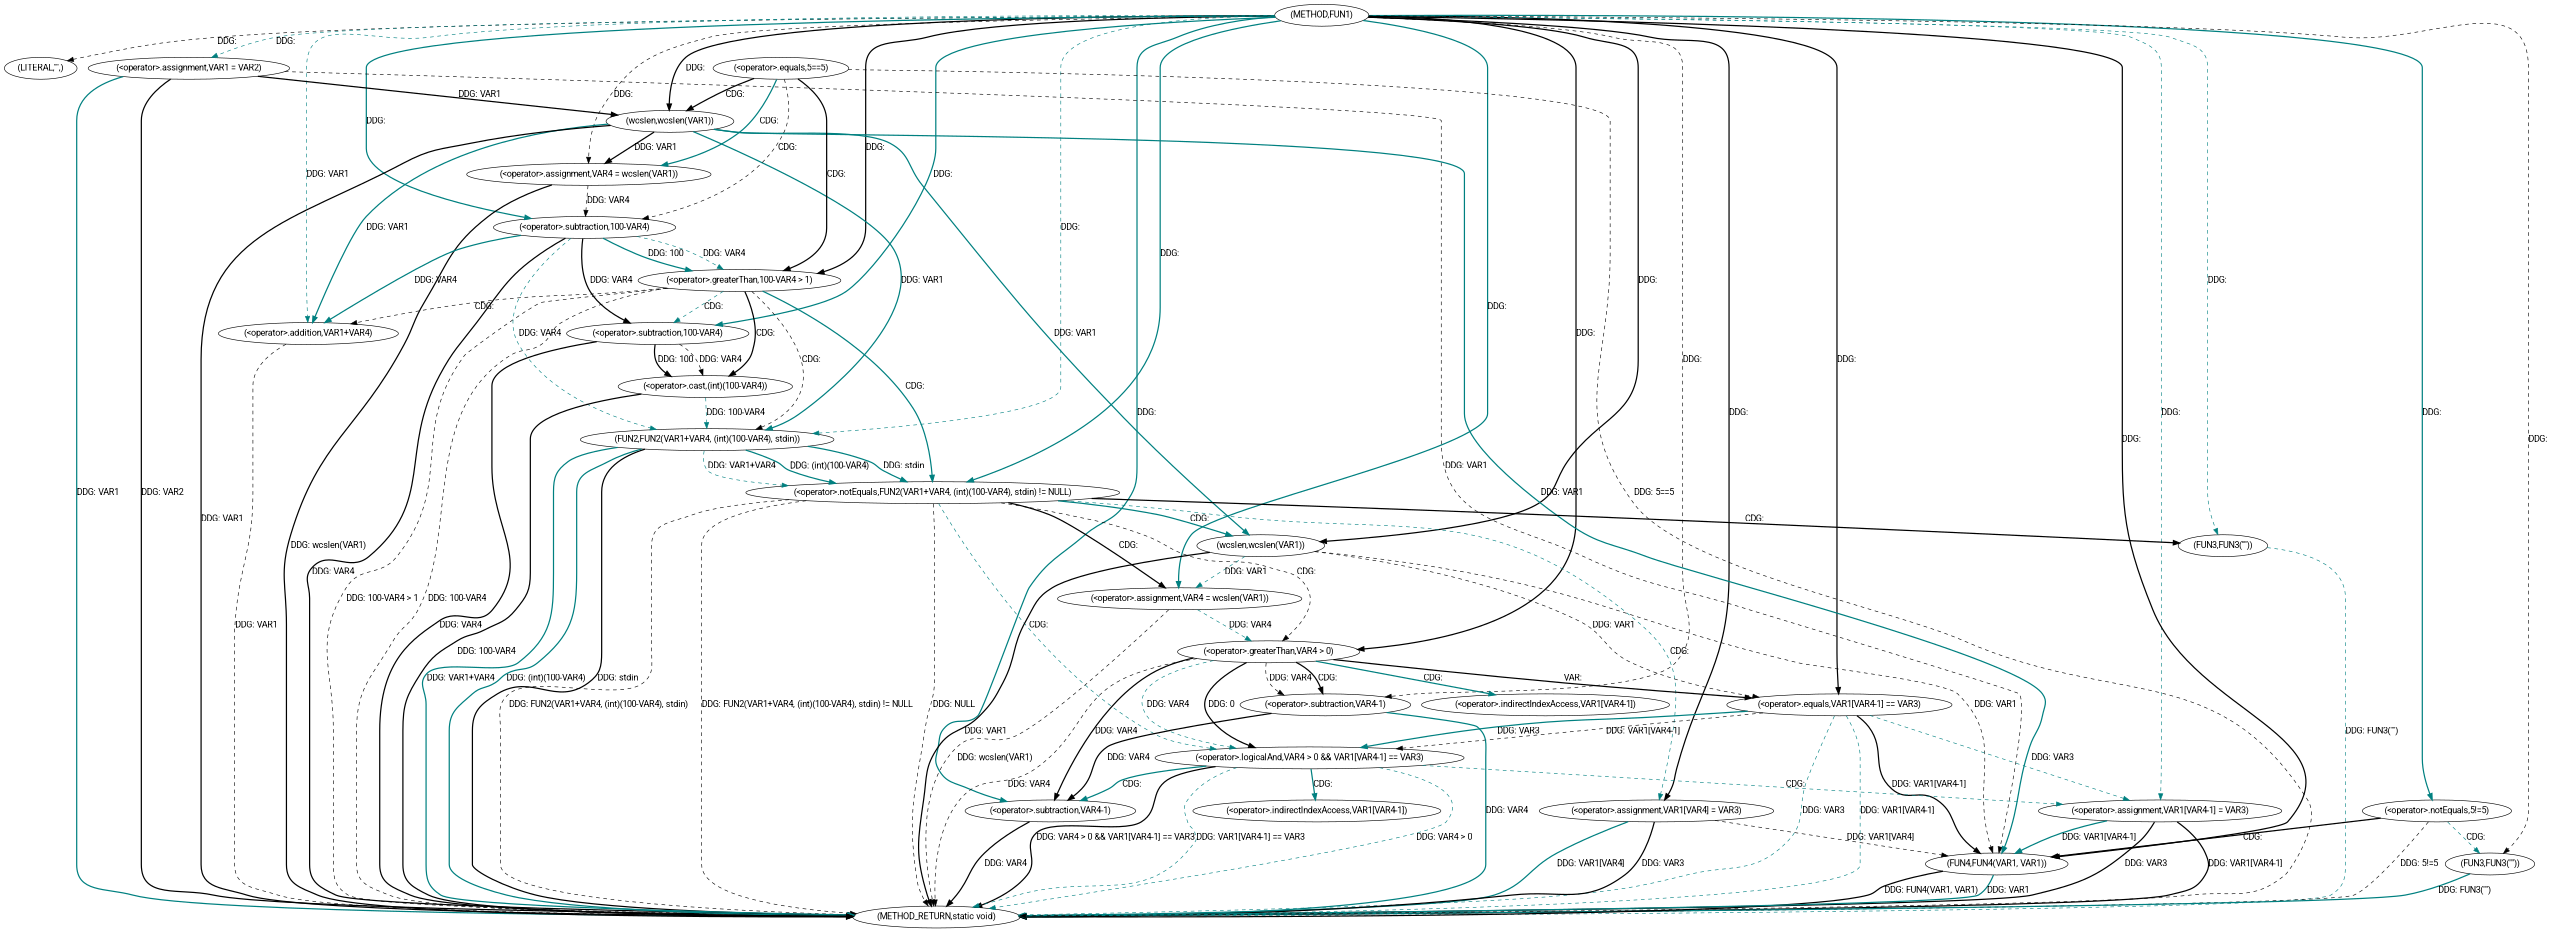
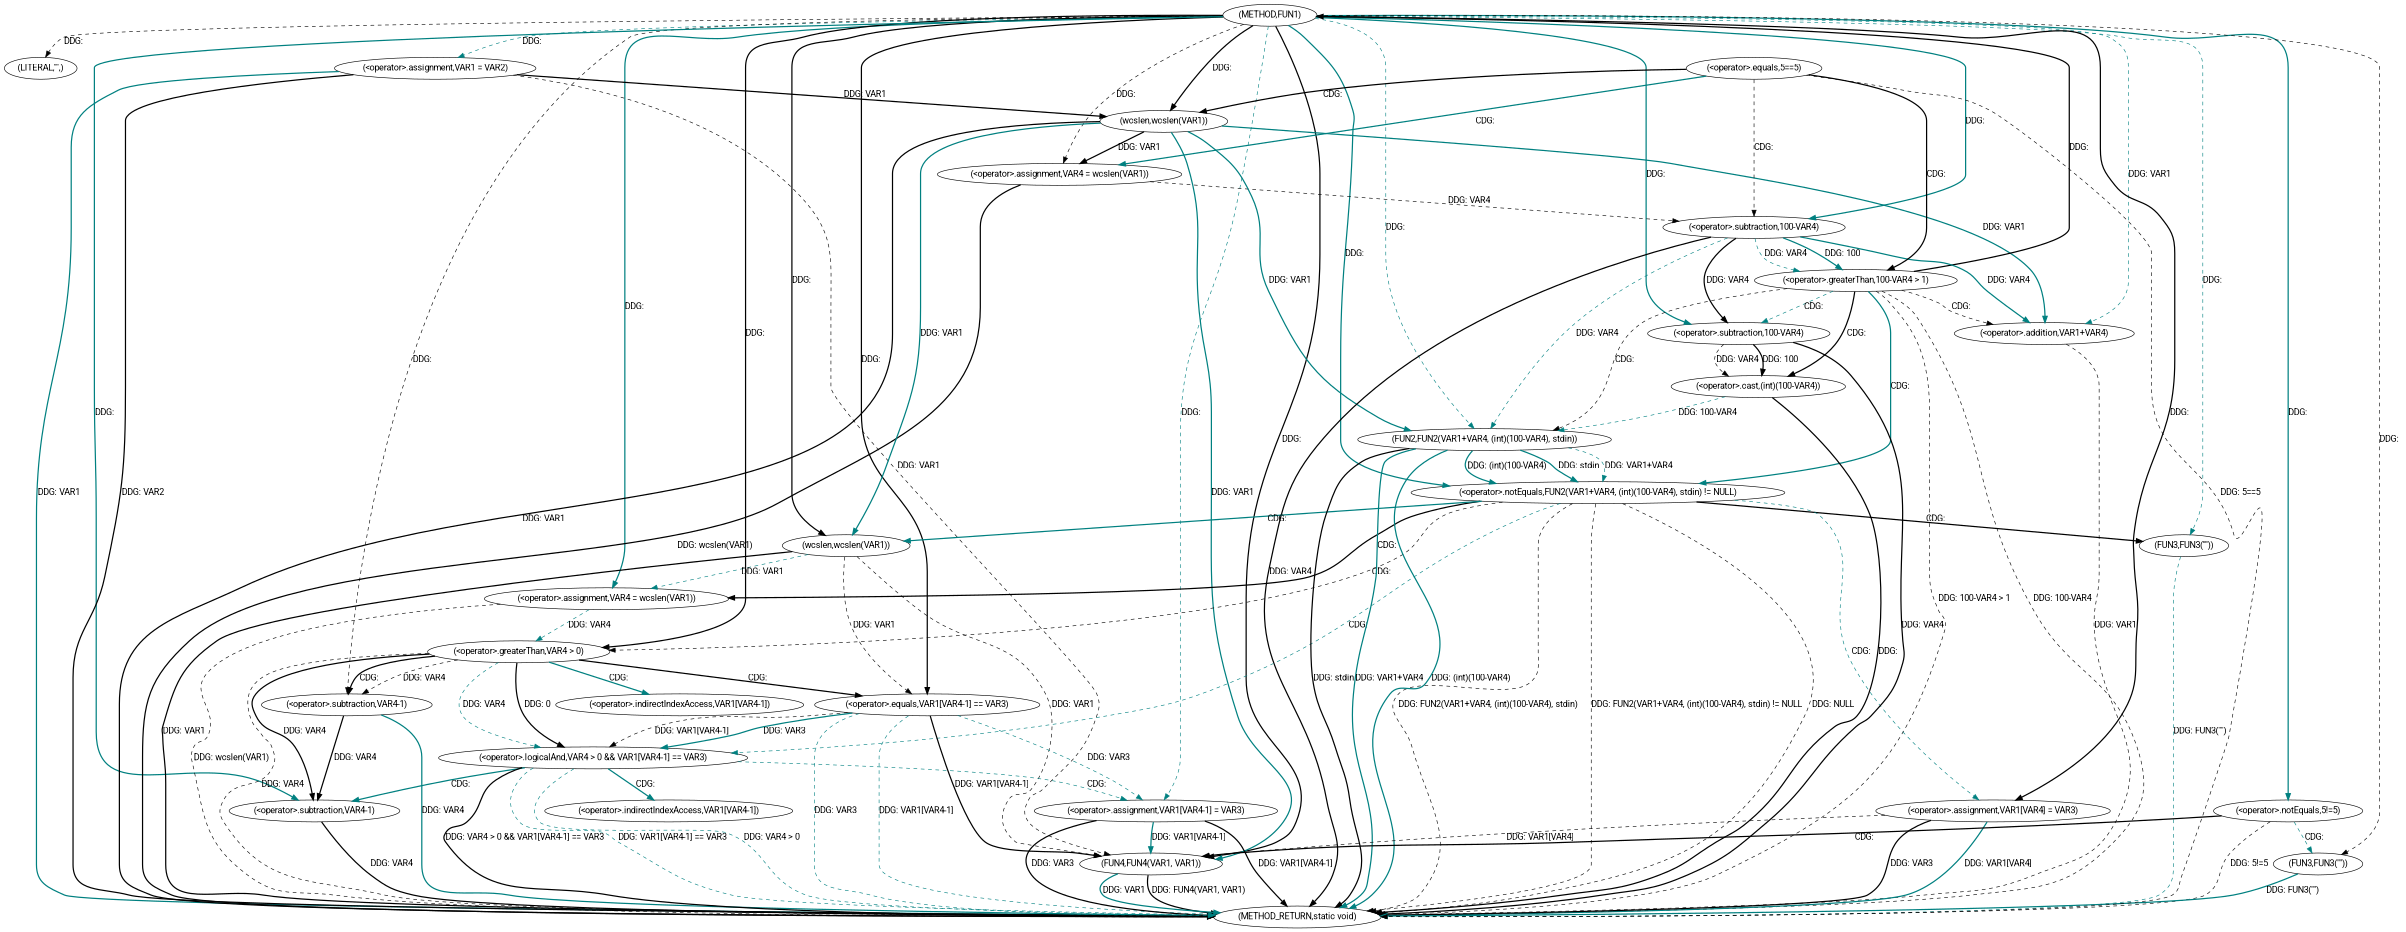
(950, 33) -> (1860, 35)
(486, 652) -> (1889, 652)
(1574, 678) -> (759, 678)
